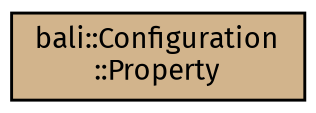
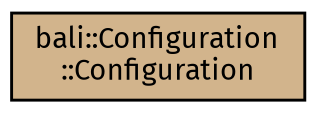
(158, 57) -> (158, 57)
